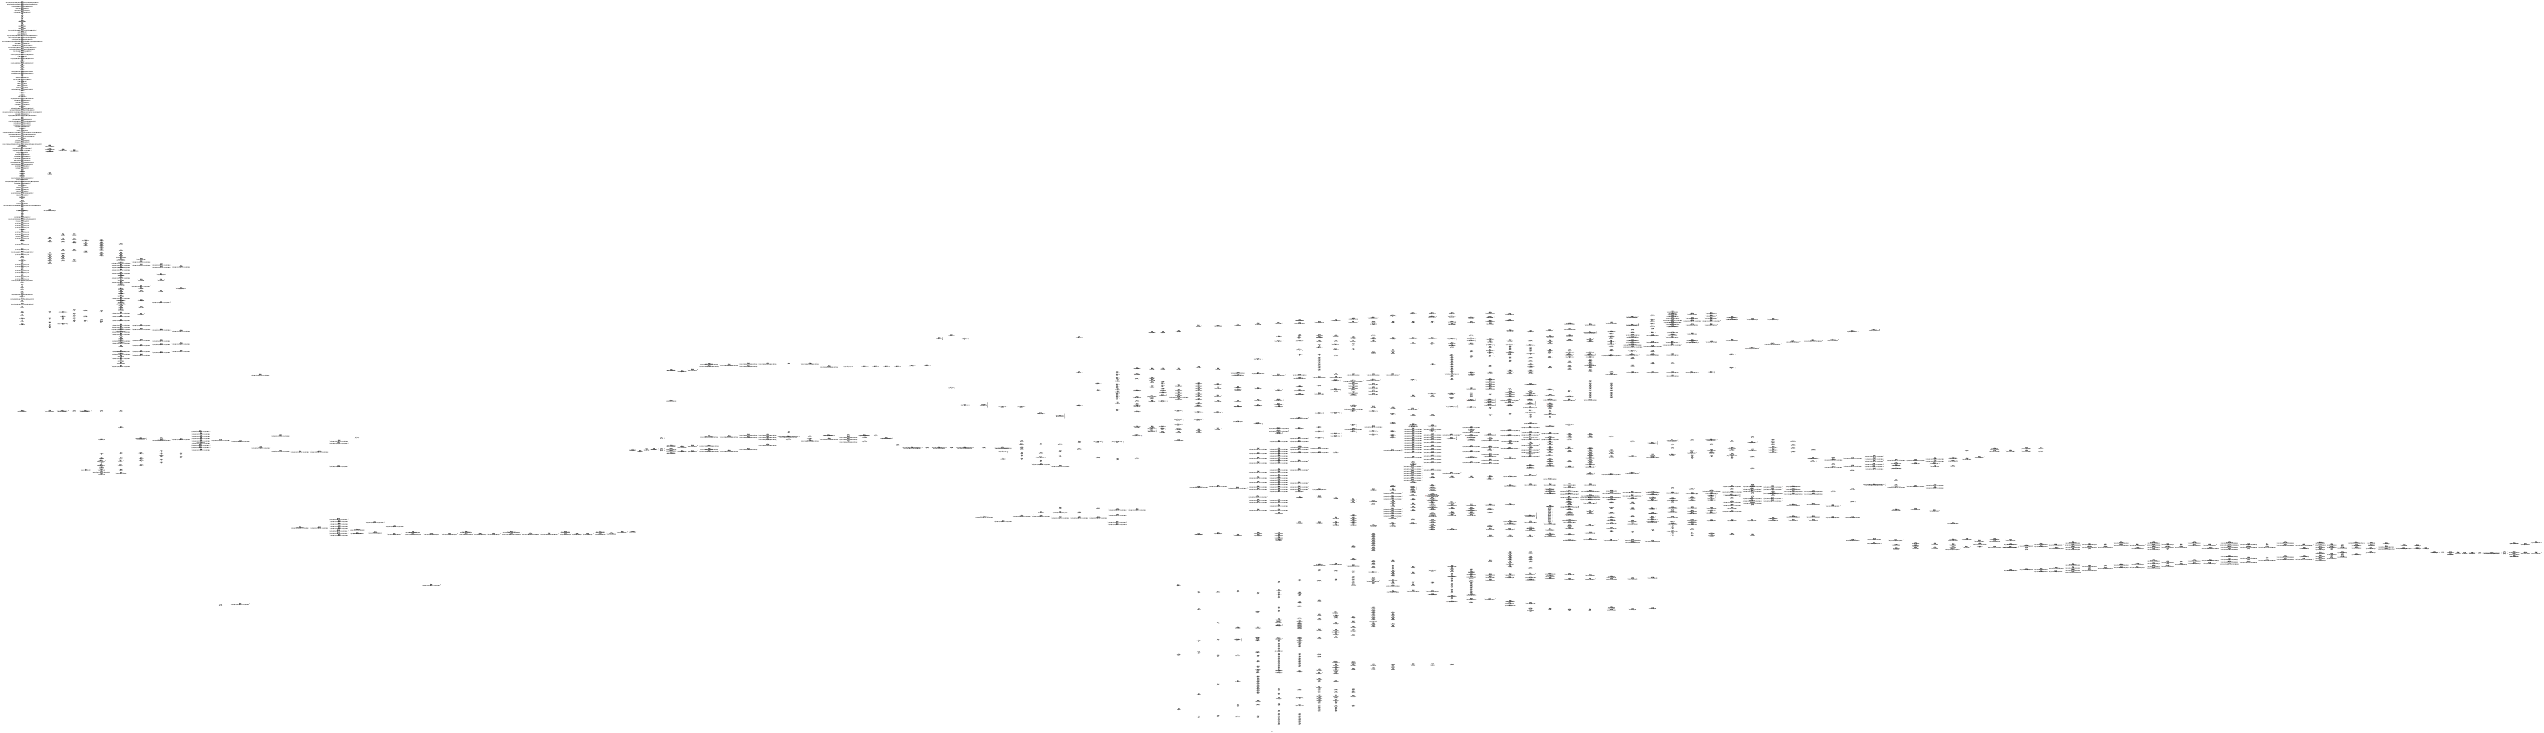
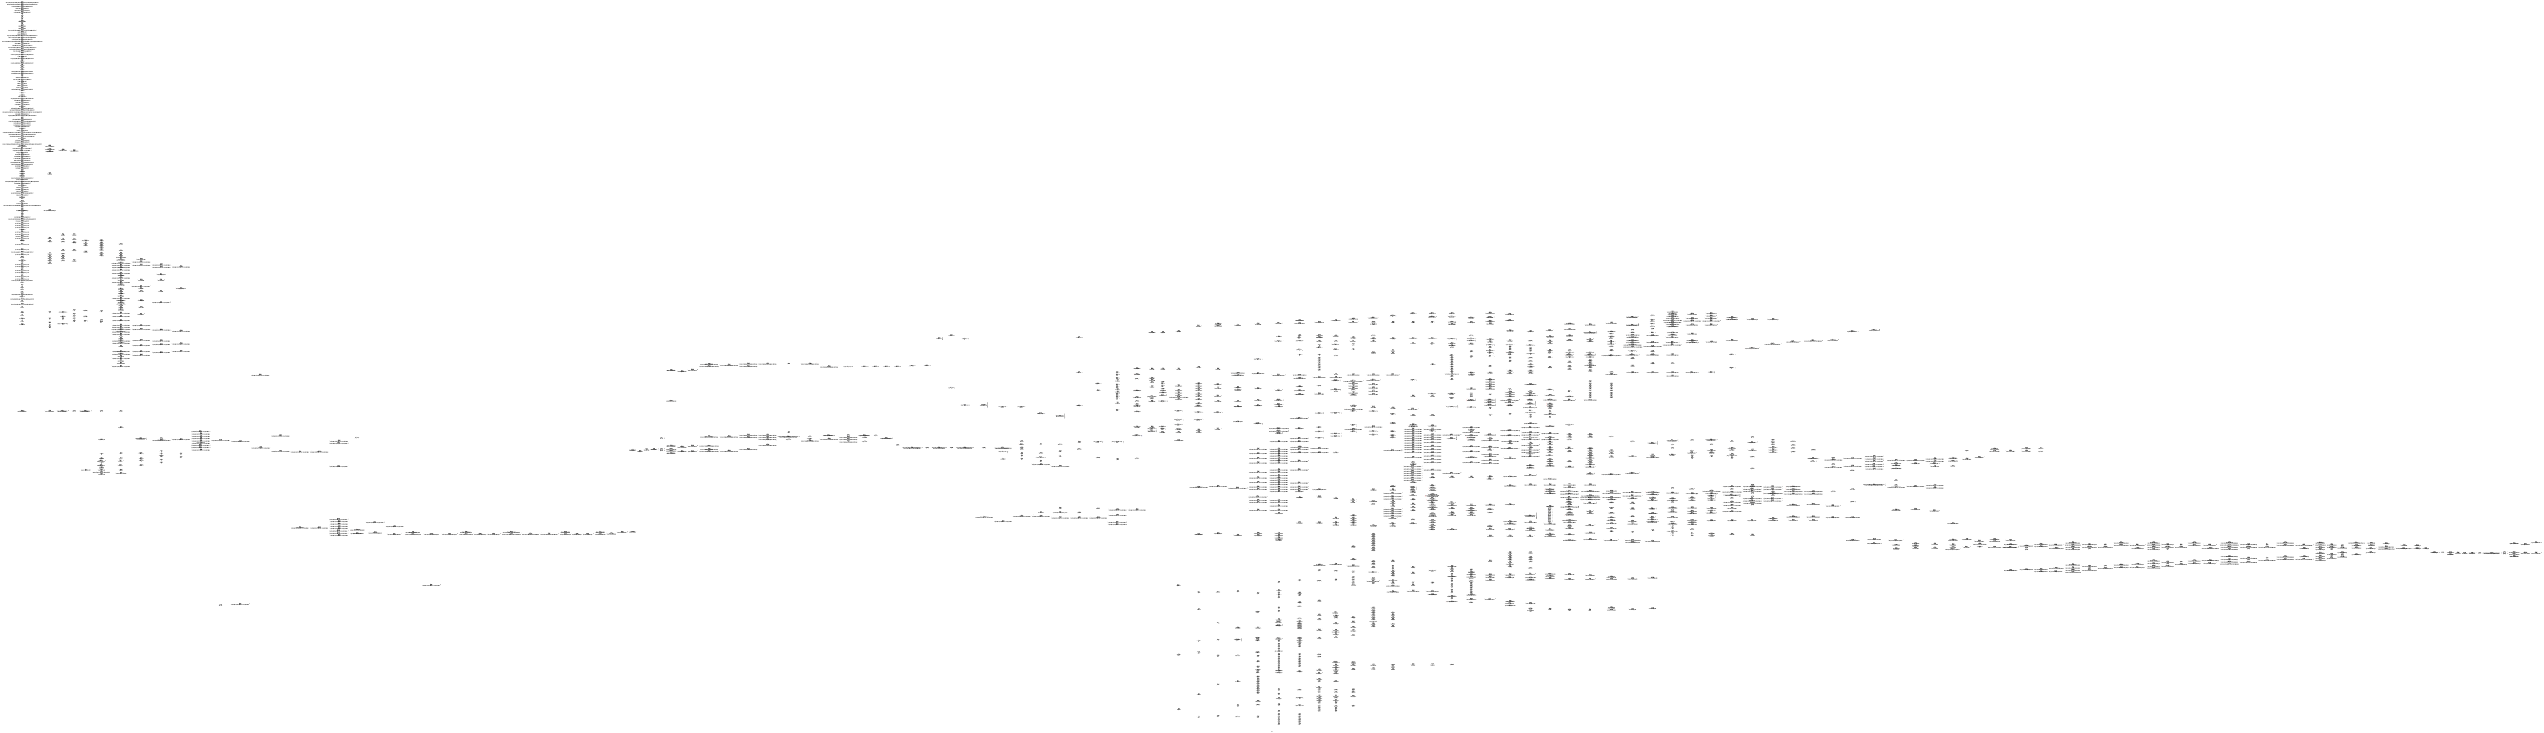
none -> (1218, 324)
